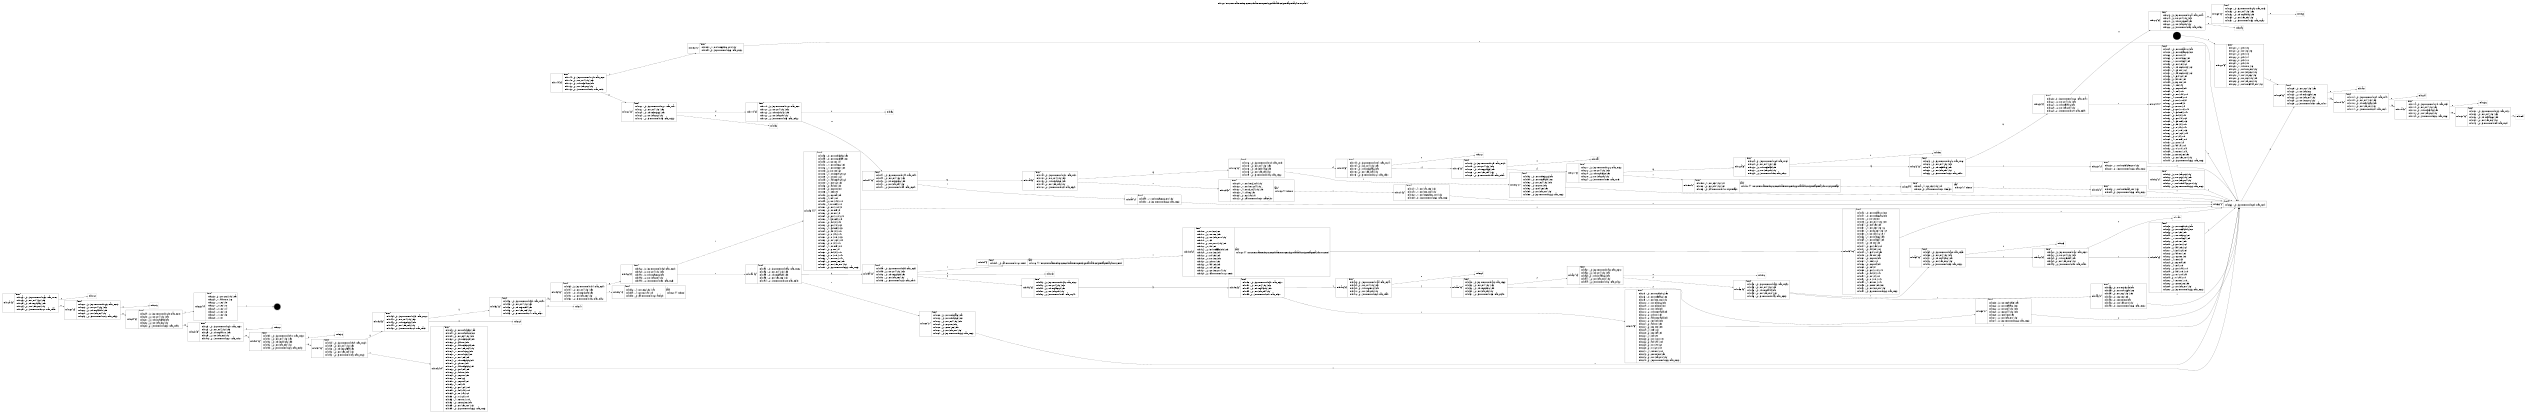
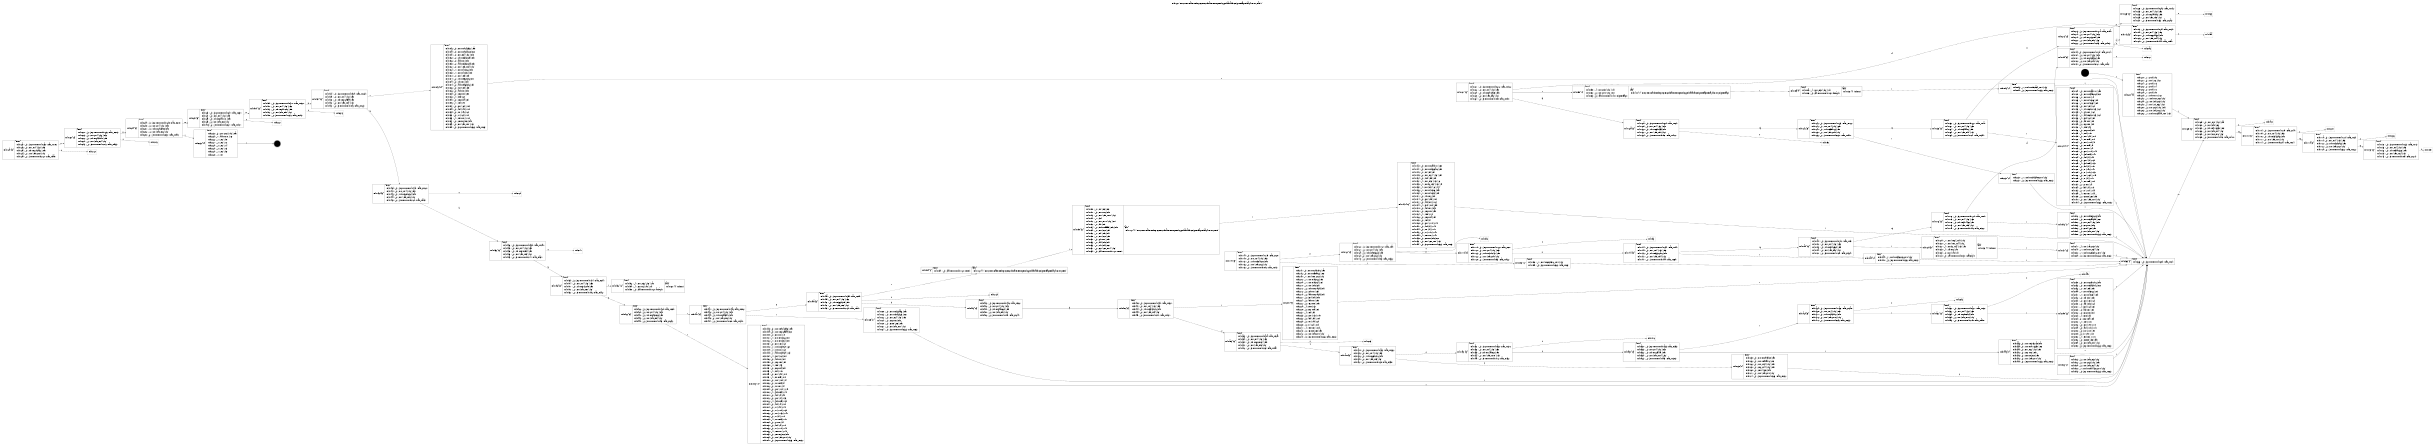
(1536, 171) -> (1818, 77)
